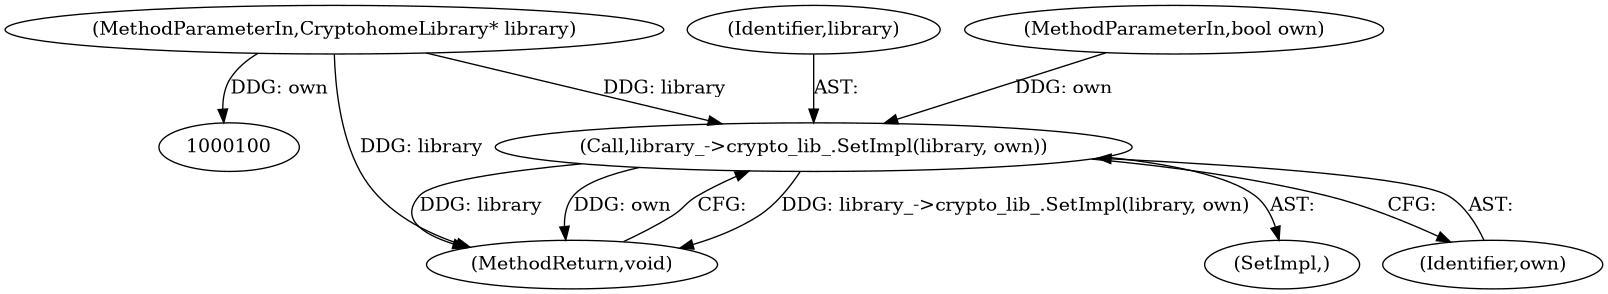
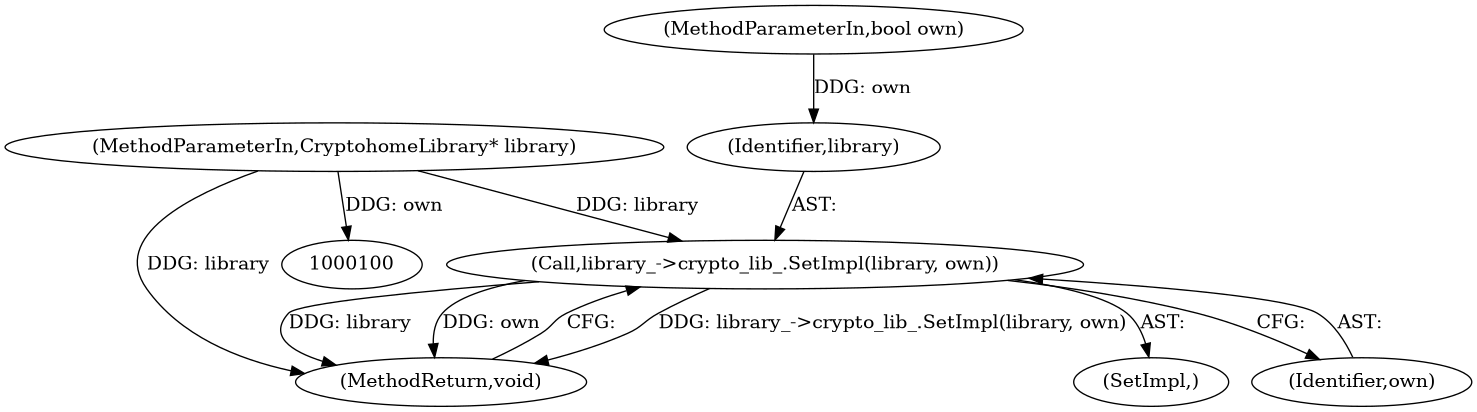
(1002, 86) -> (814, 82)
